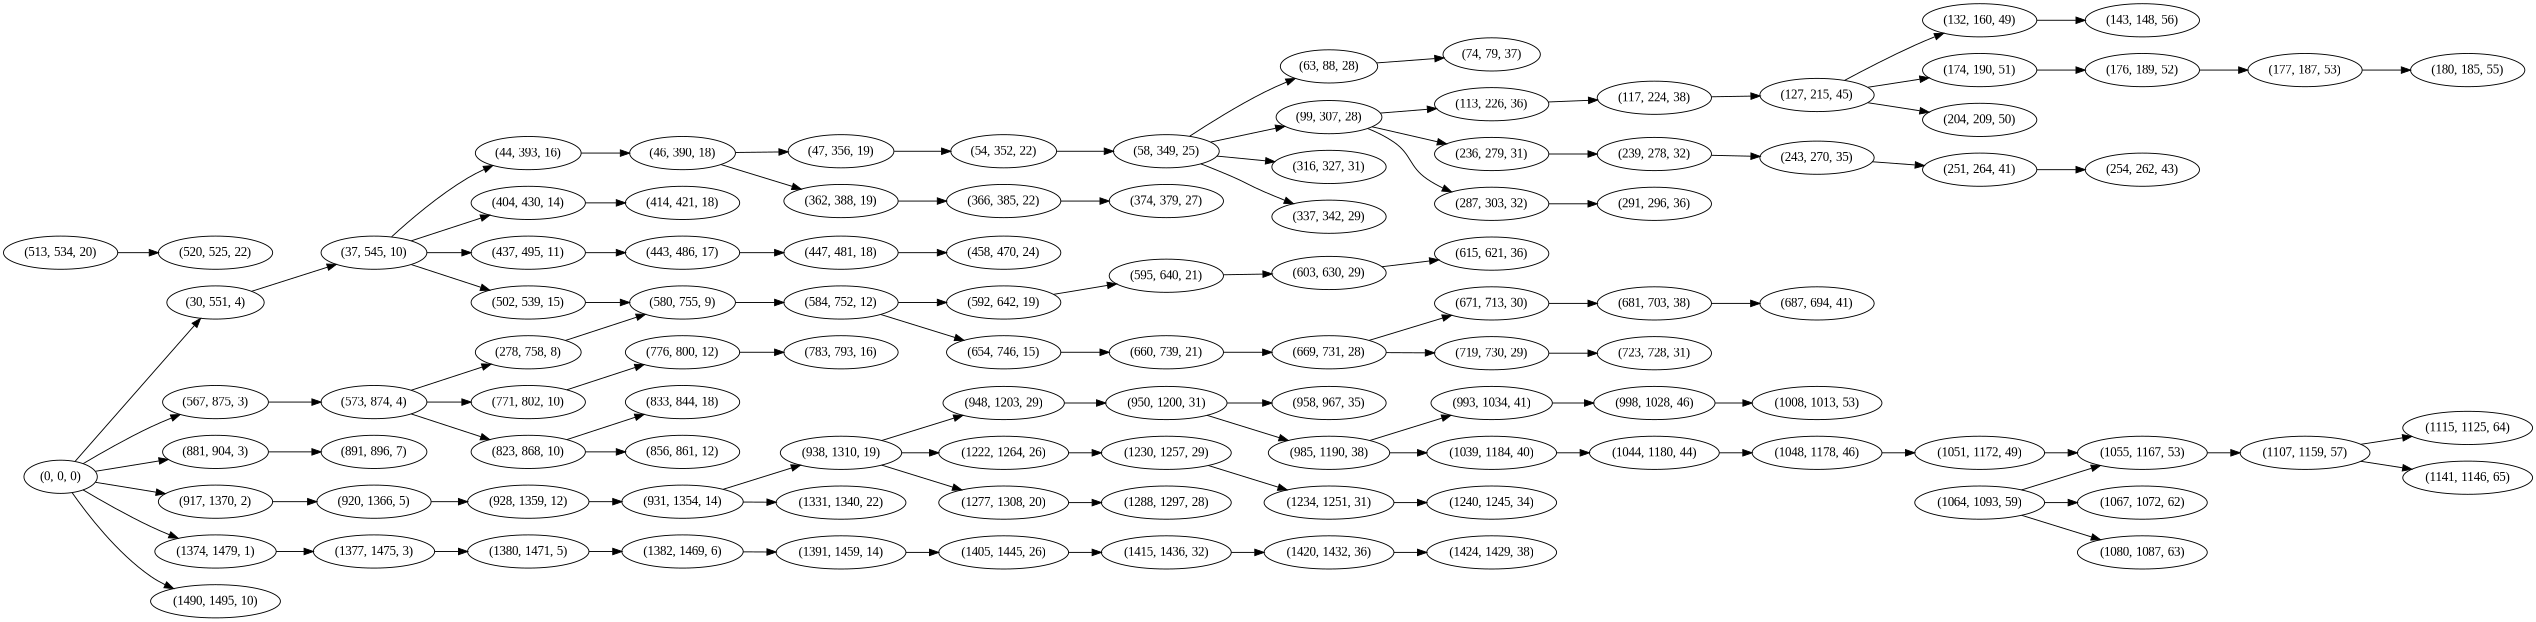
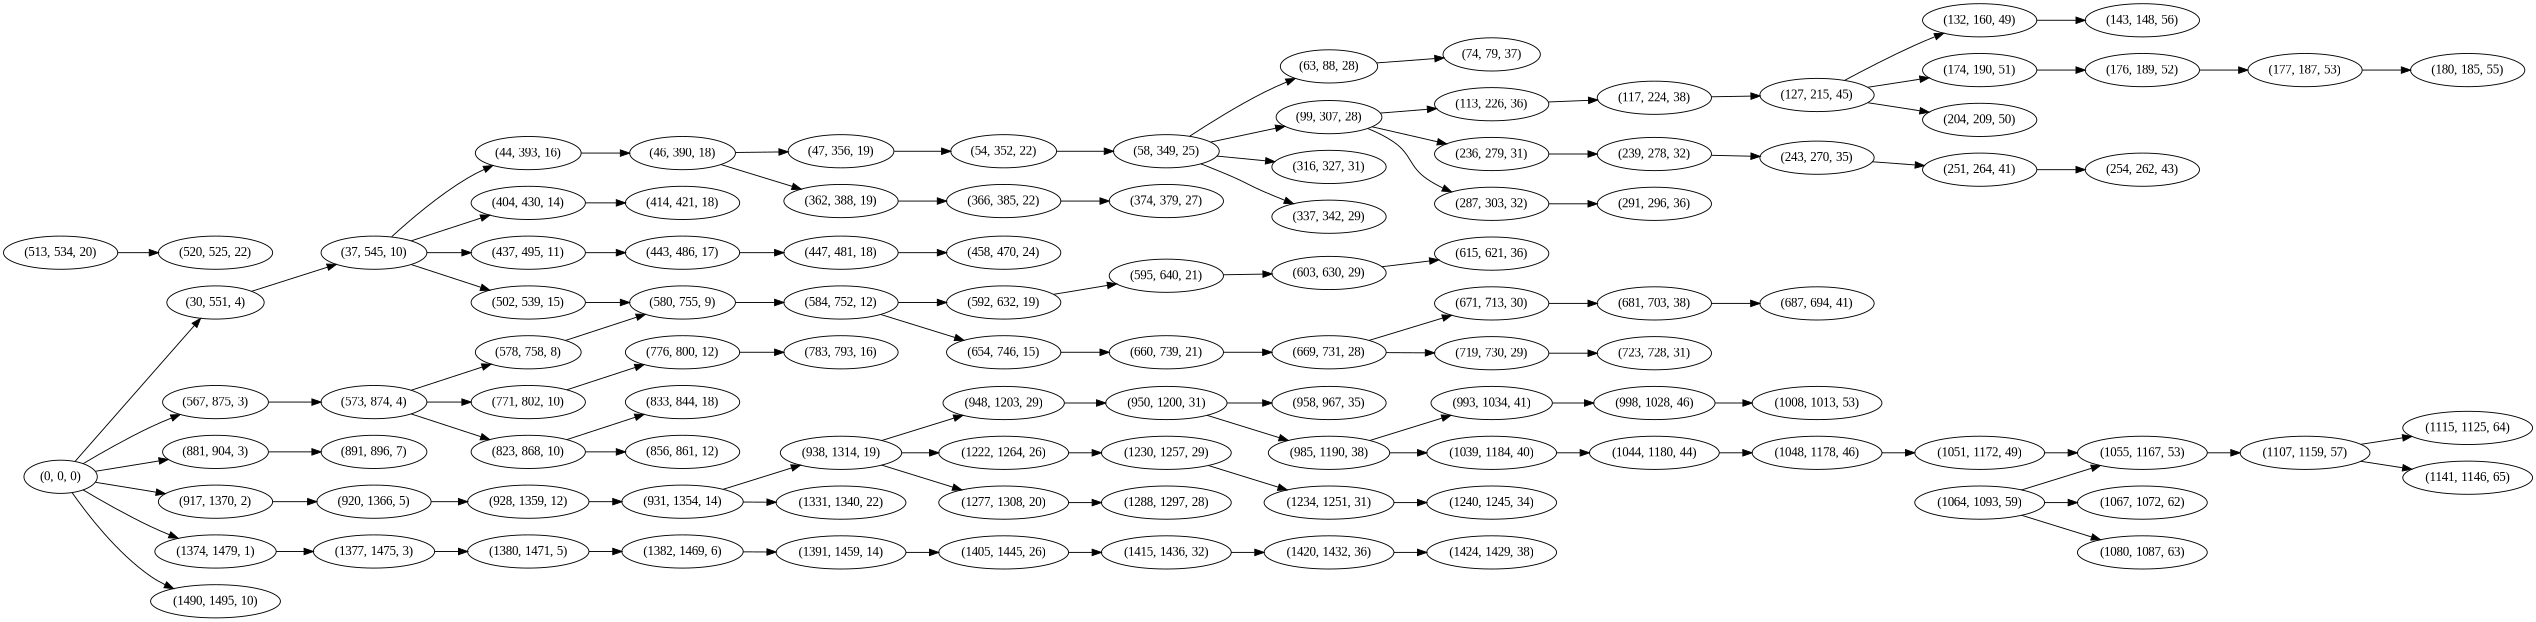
(1004, 302) -> (1004, 302)
(528, 352) -> (528, 352)
(841, 453) -> (841, 453)
